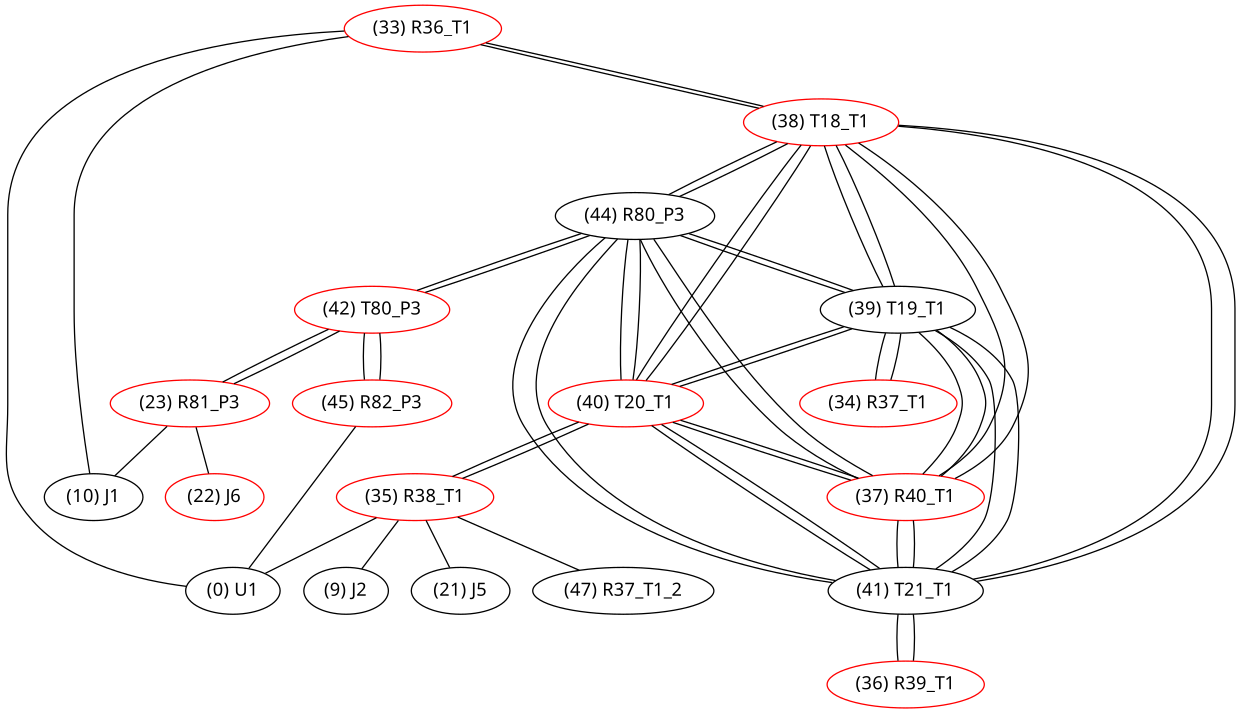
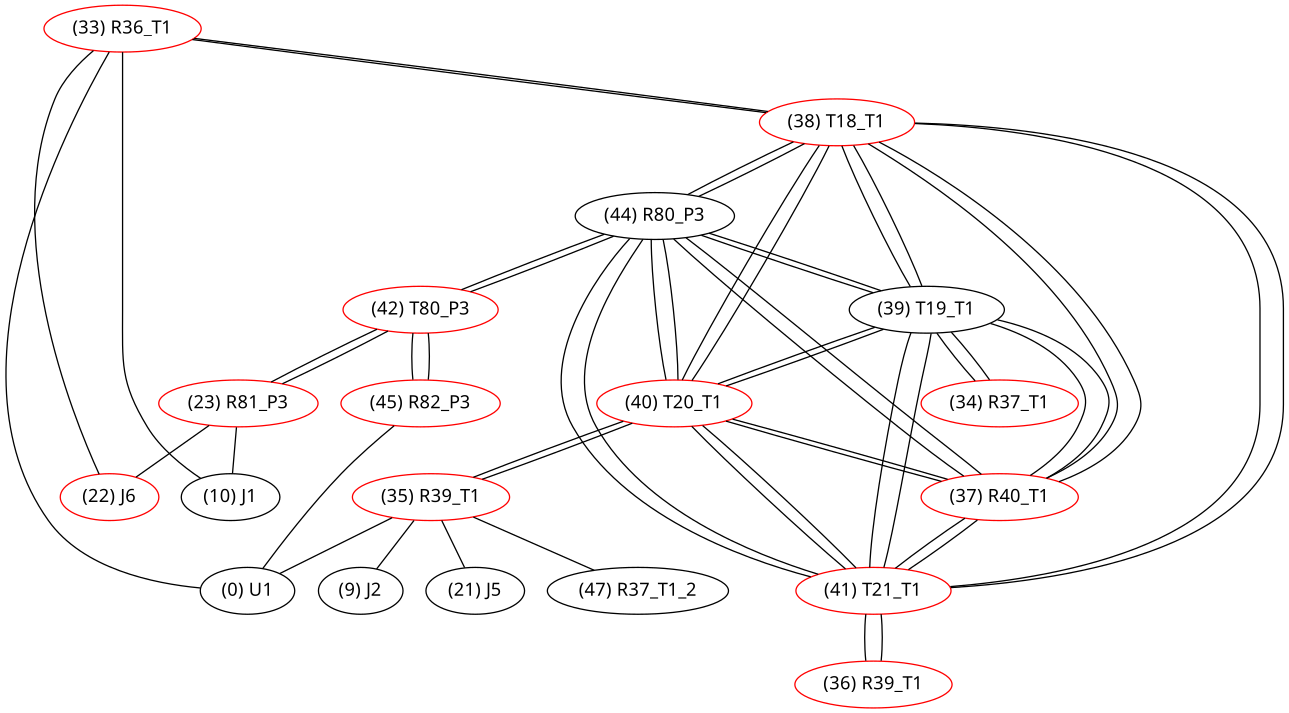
none -> (37, 259)
(415, 497) -> (431, 497)
(906, 591) -> (873, 591)
